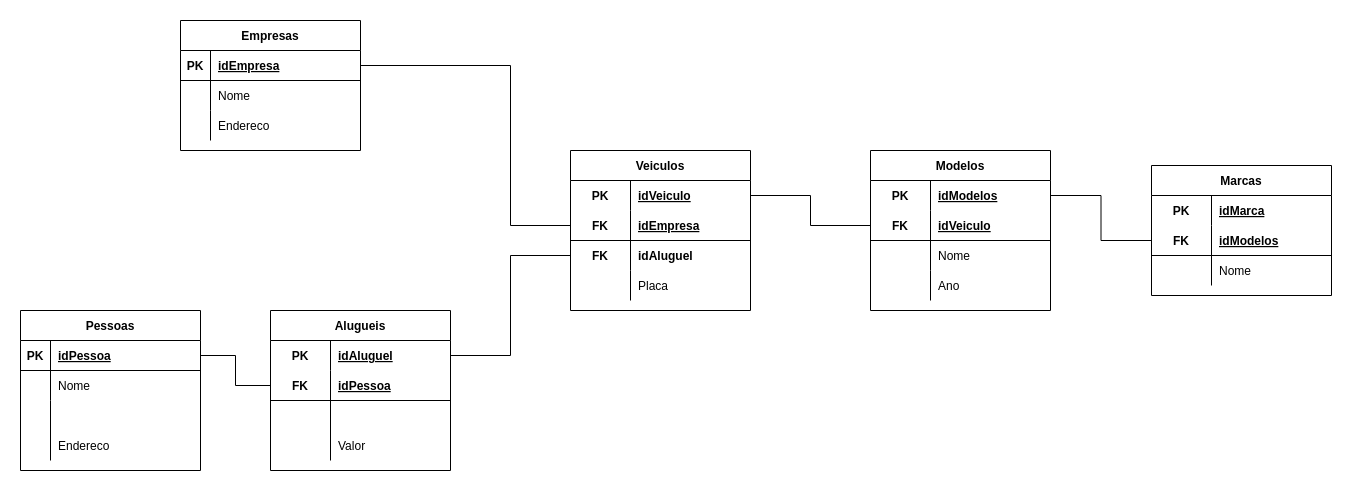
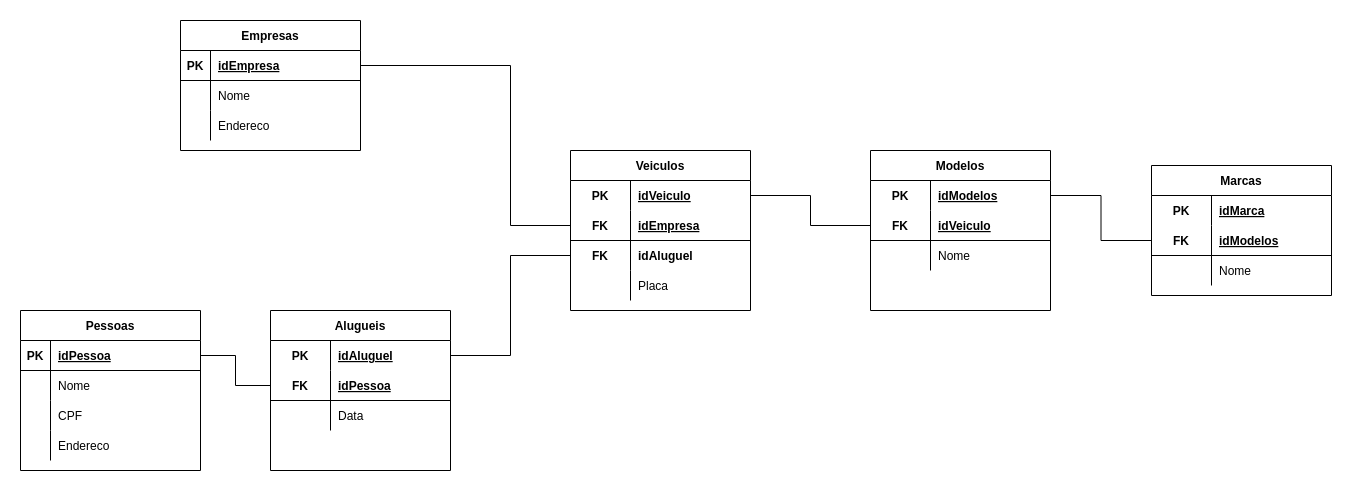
(991, 286) -> none
none -> (126, 416)
none -> (391, 416)
(391, 446) -> none
